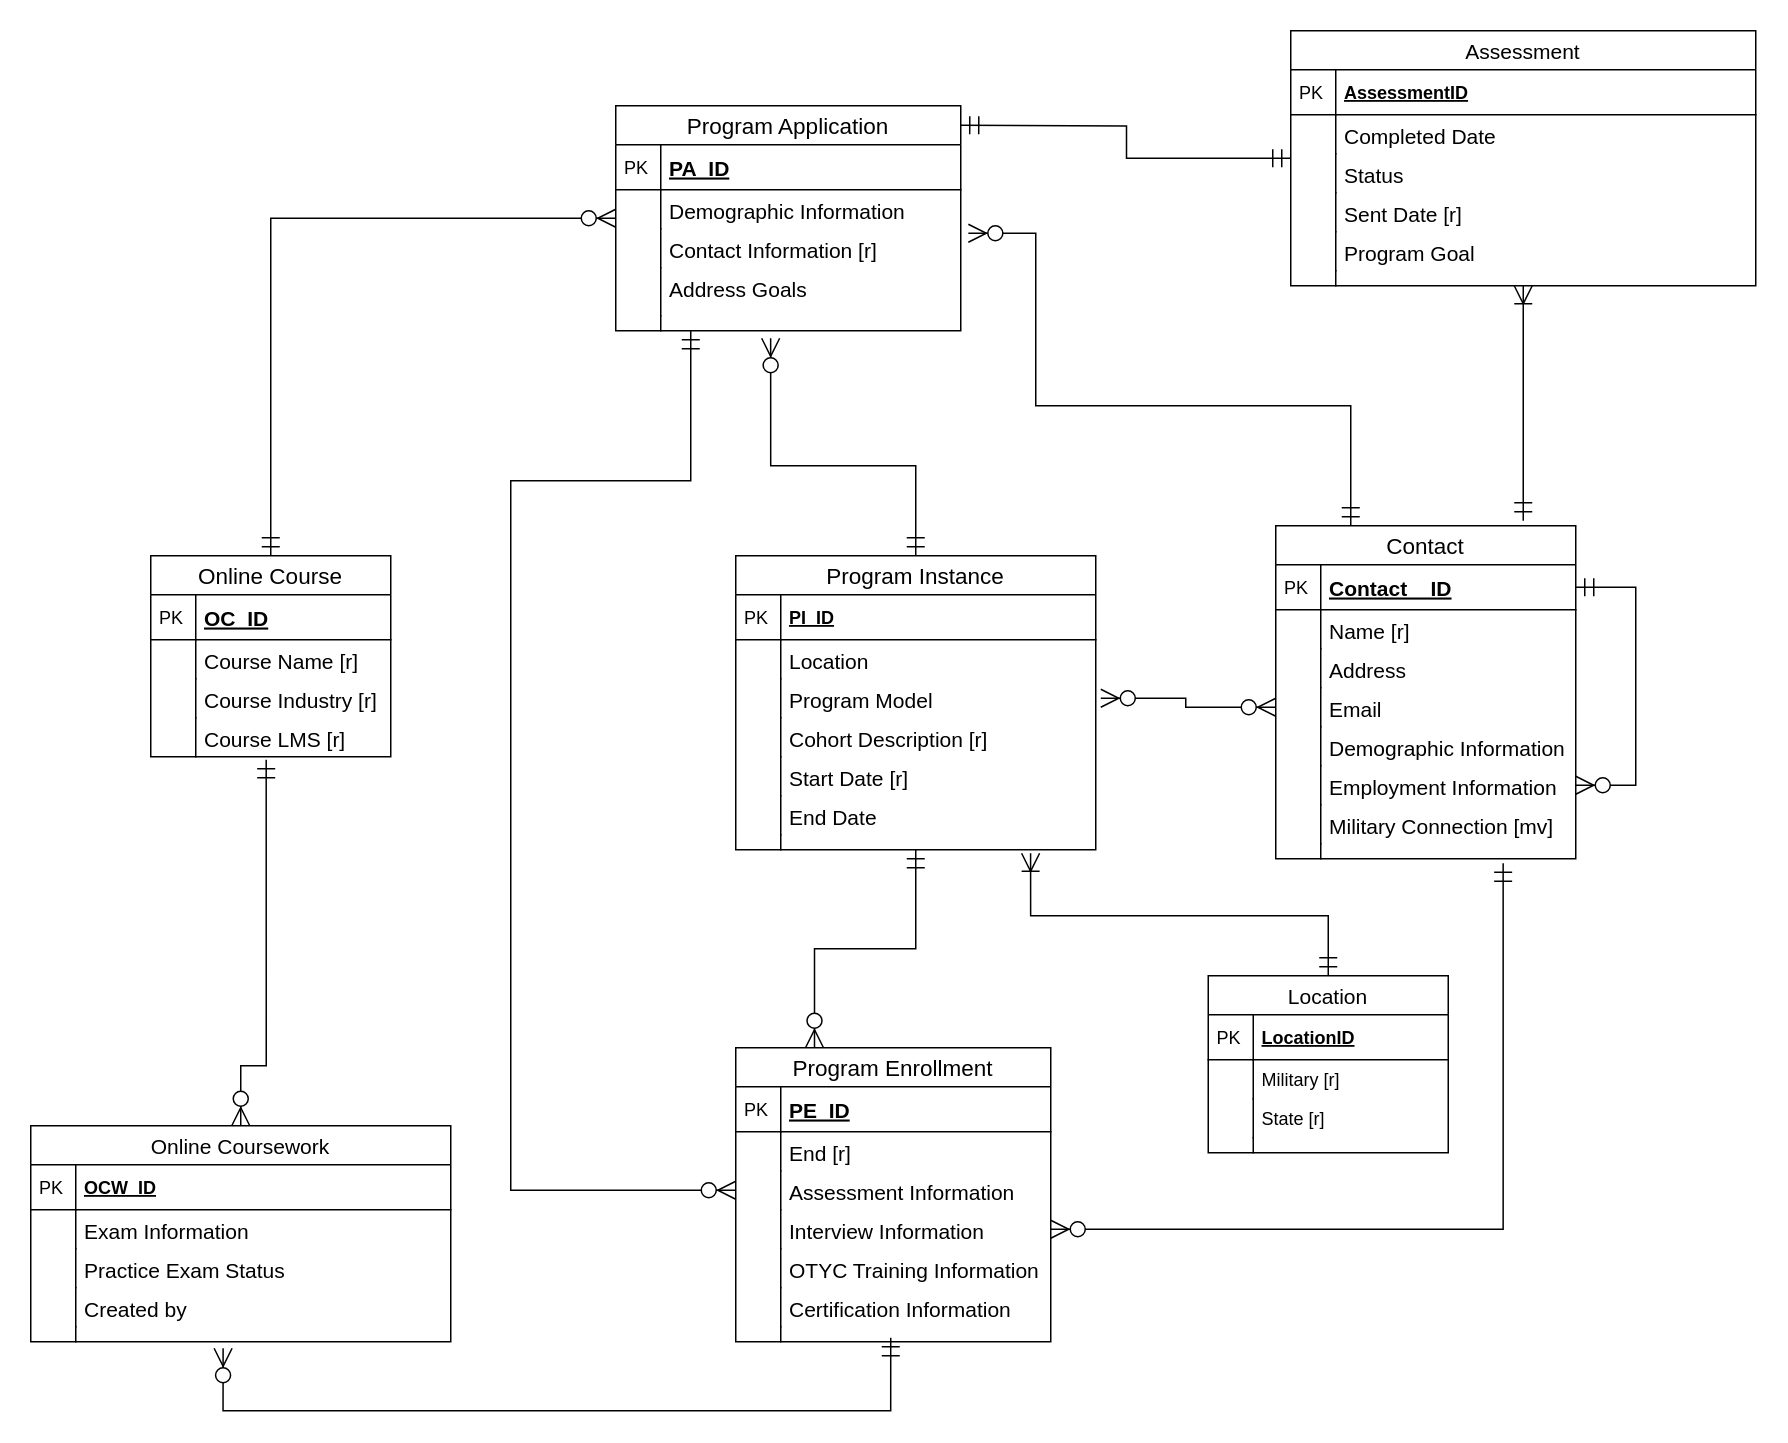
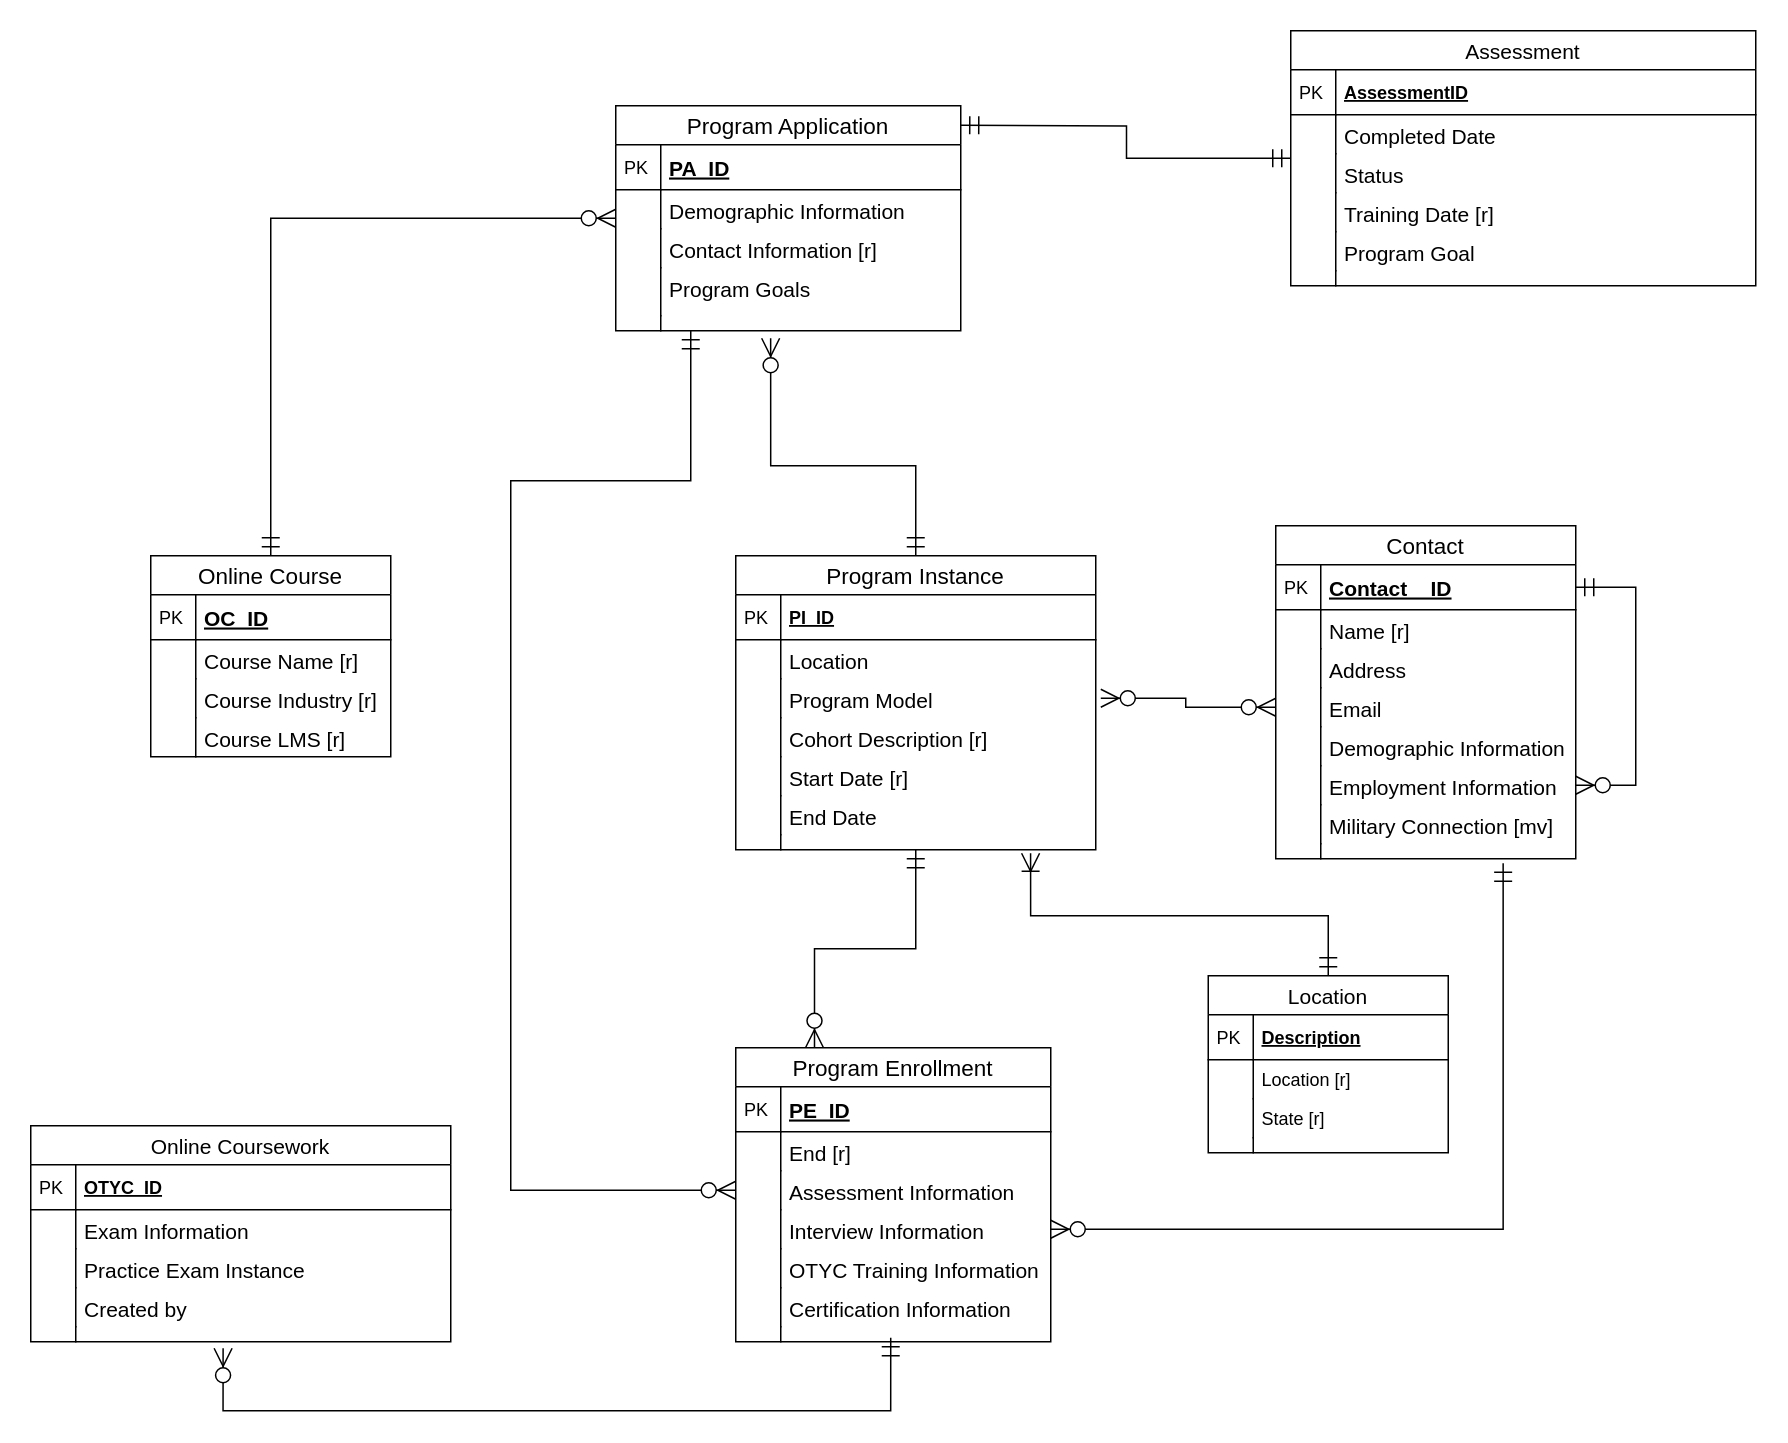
(1415, 215) -> (1433, 215)
(740, 290) -> (740, 290)
(1523, 404) -> none
(1150, 406) -> none
(266, 940) -> none
(1310, 1038) -> (1312, 1038)
(1313, 1080) -> (1317, 1080)
(114, 1188) -> (119, 1188)
(193, 1271) -> (205, 1271)
